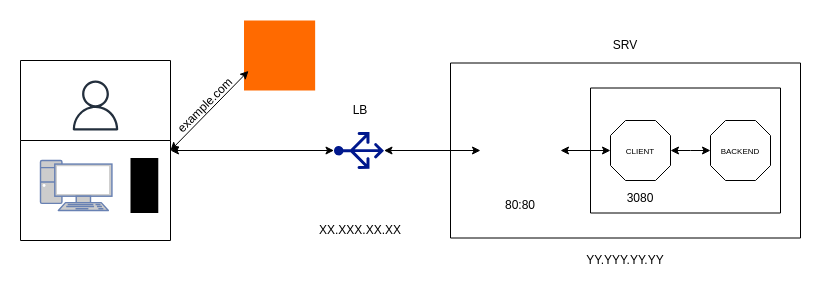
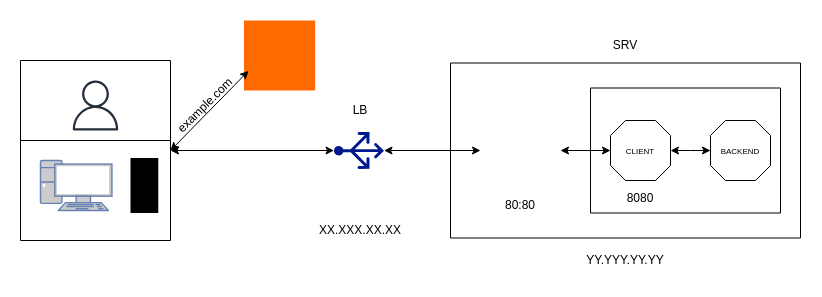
(641, 199) -> (641, 199)
